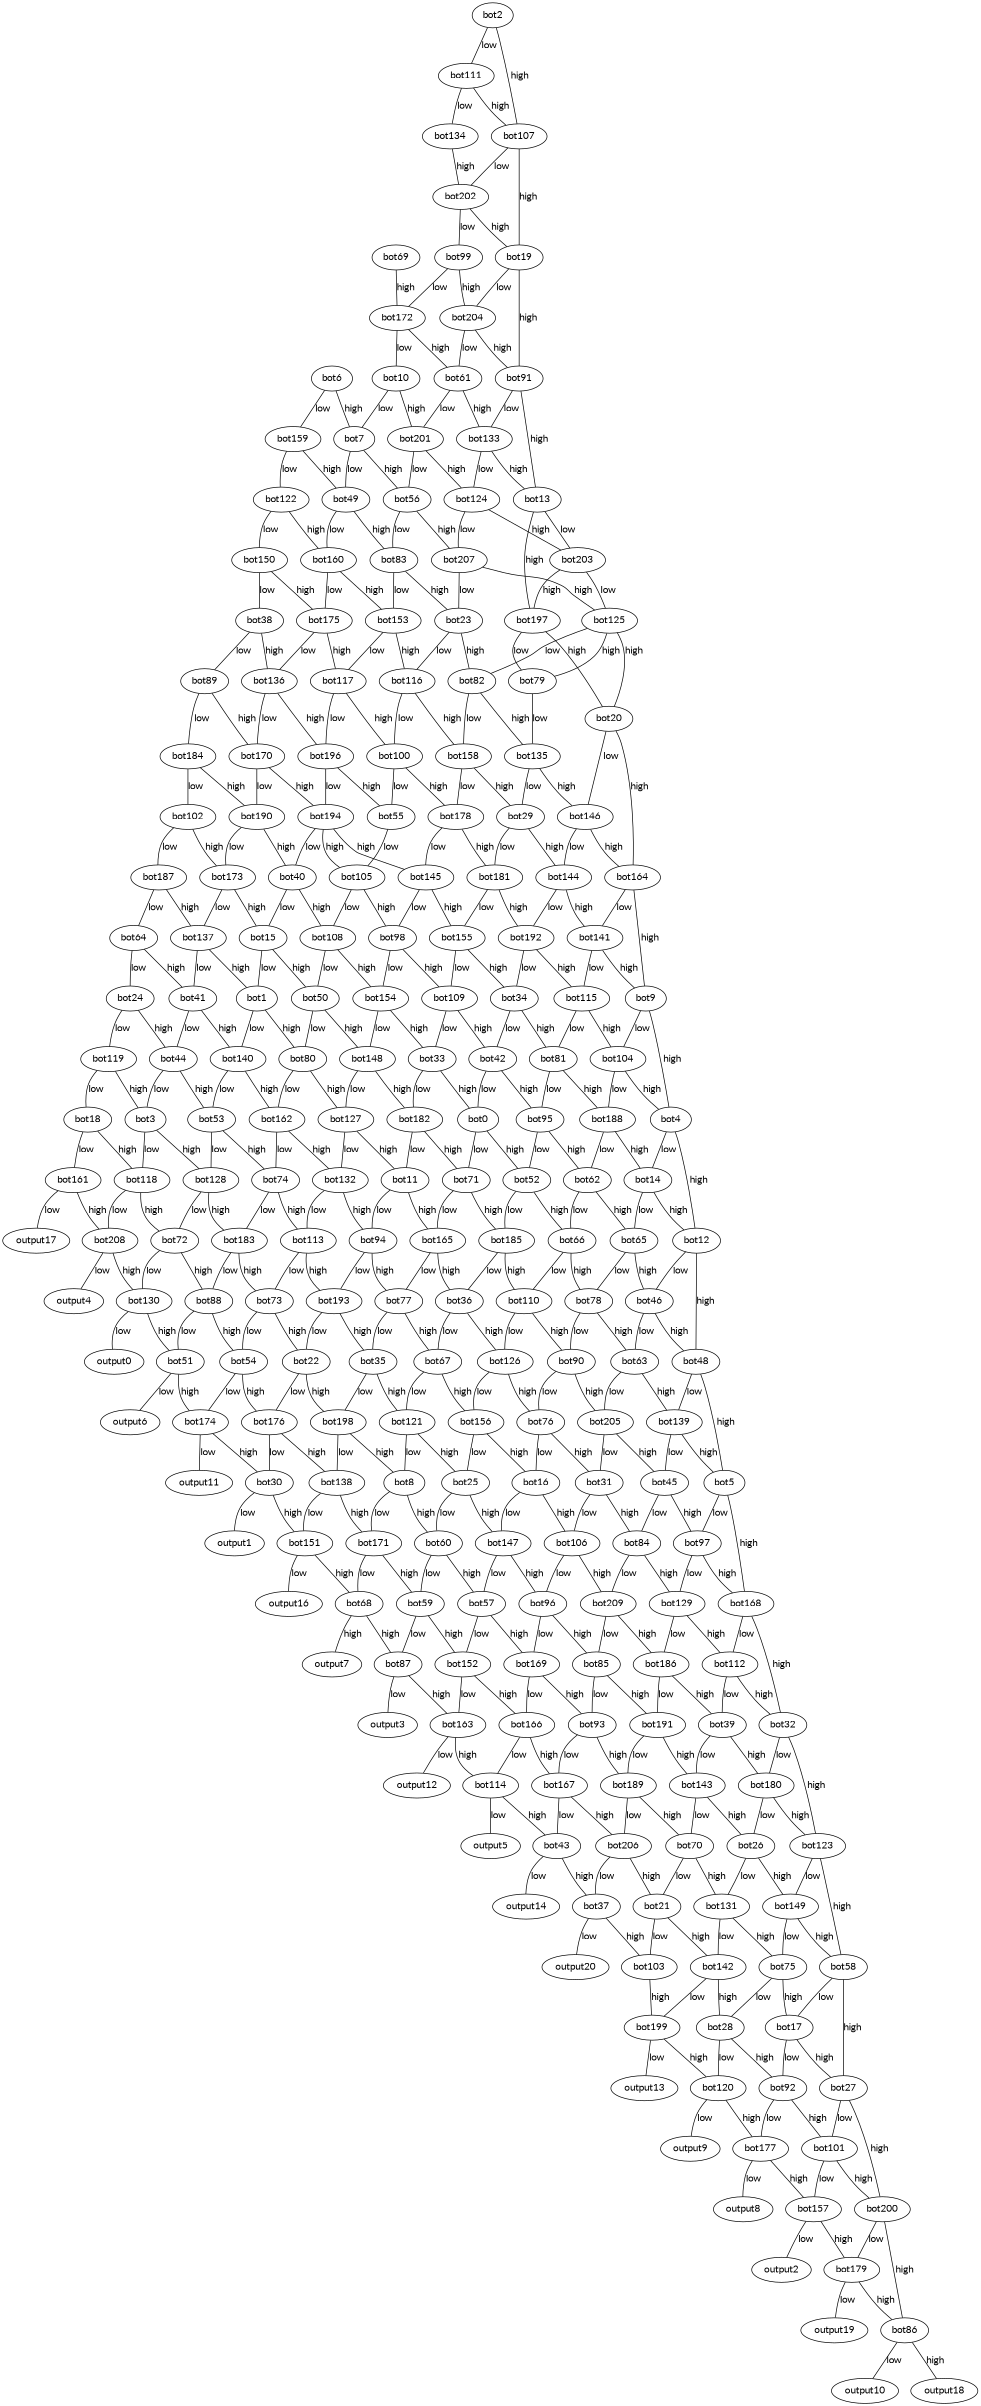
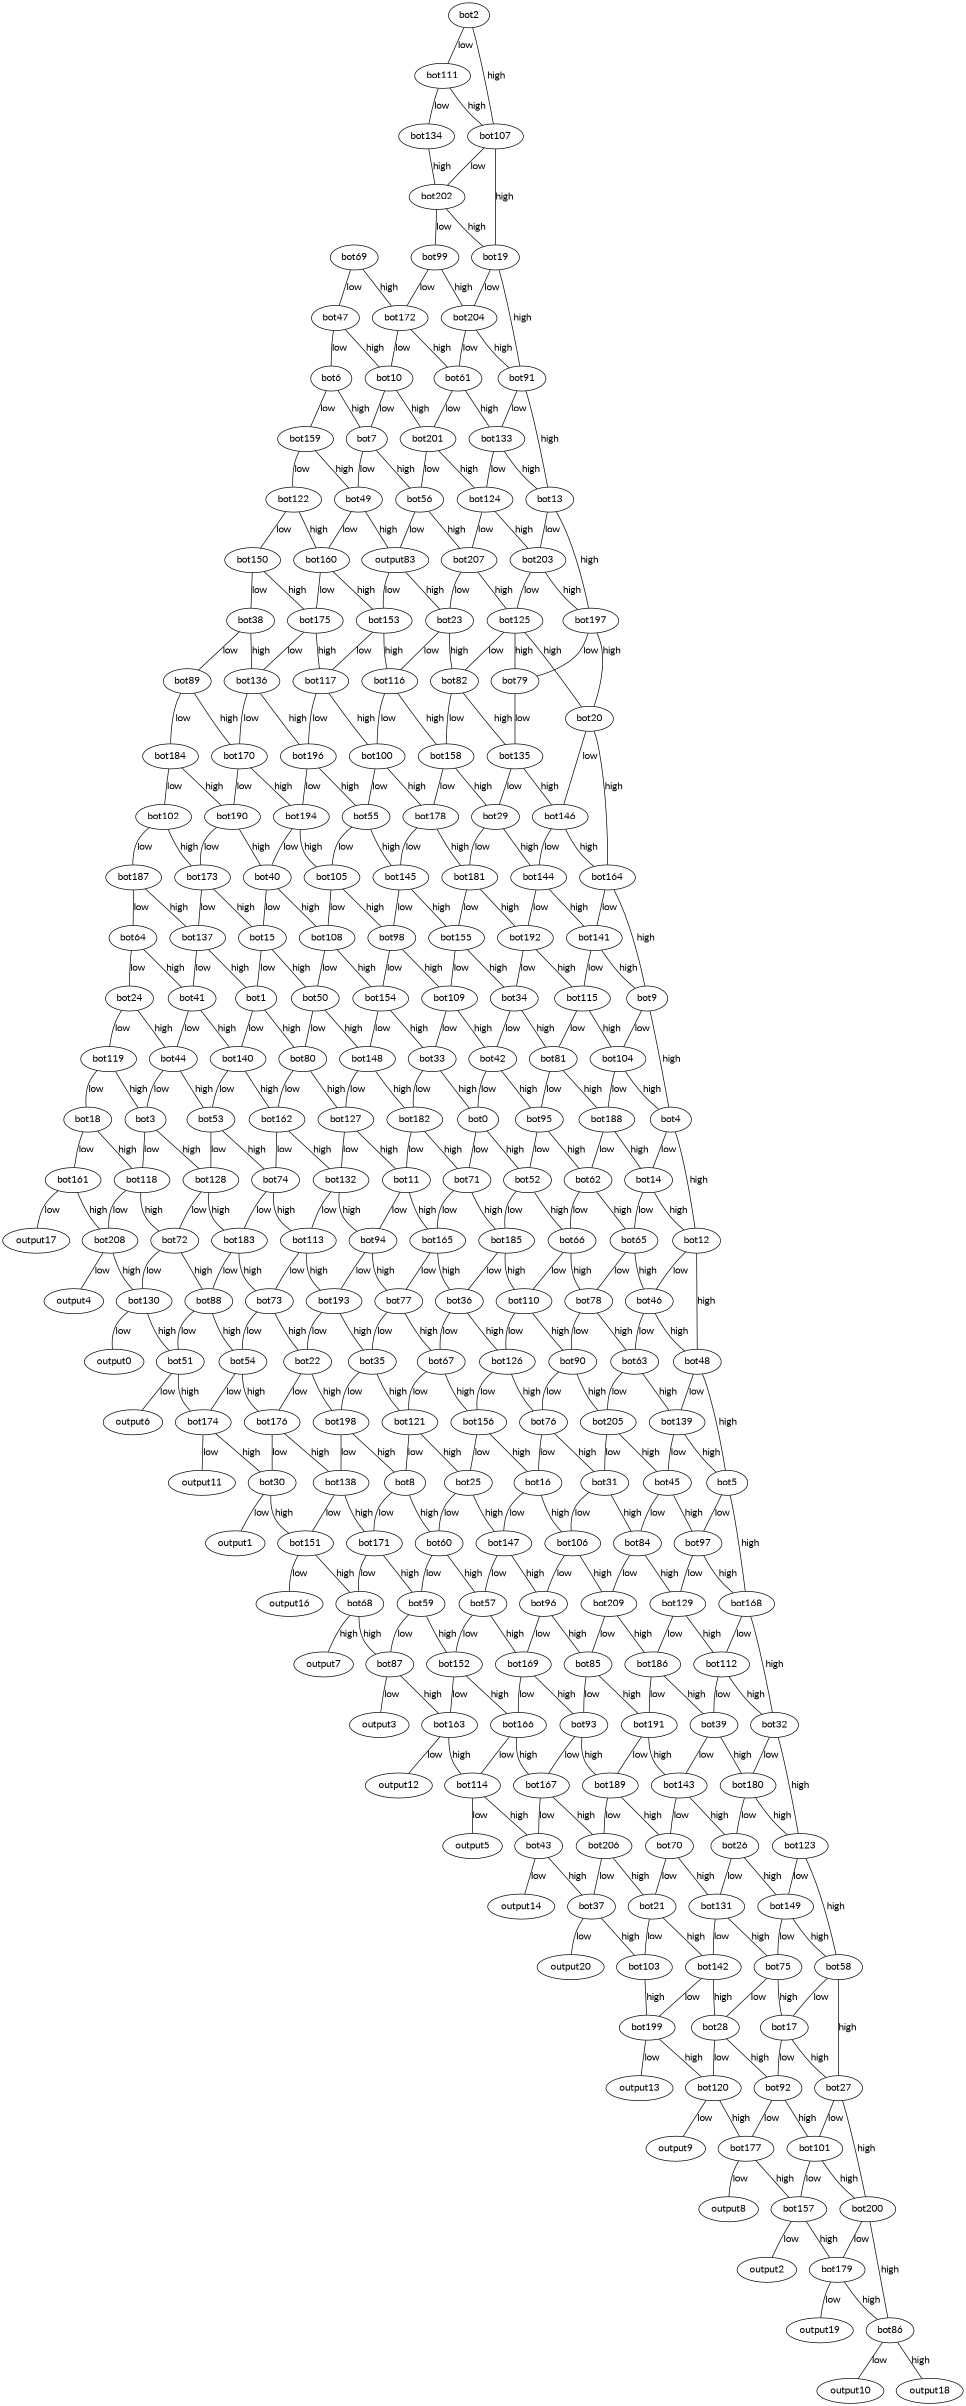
none -> (335, 318)
(394, 560) -> (395, 560)
(365, 856) -> (380, 848)
